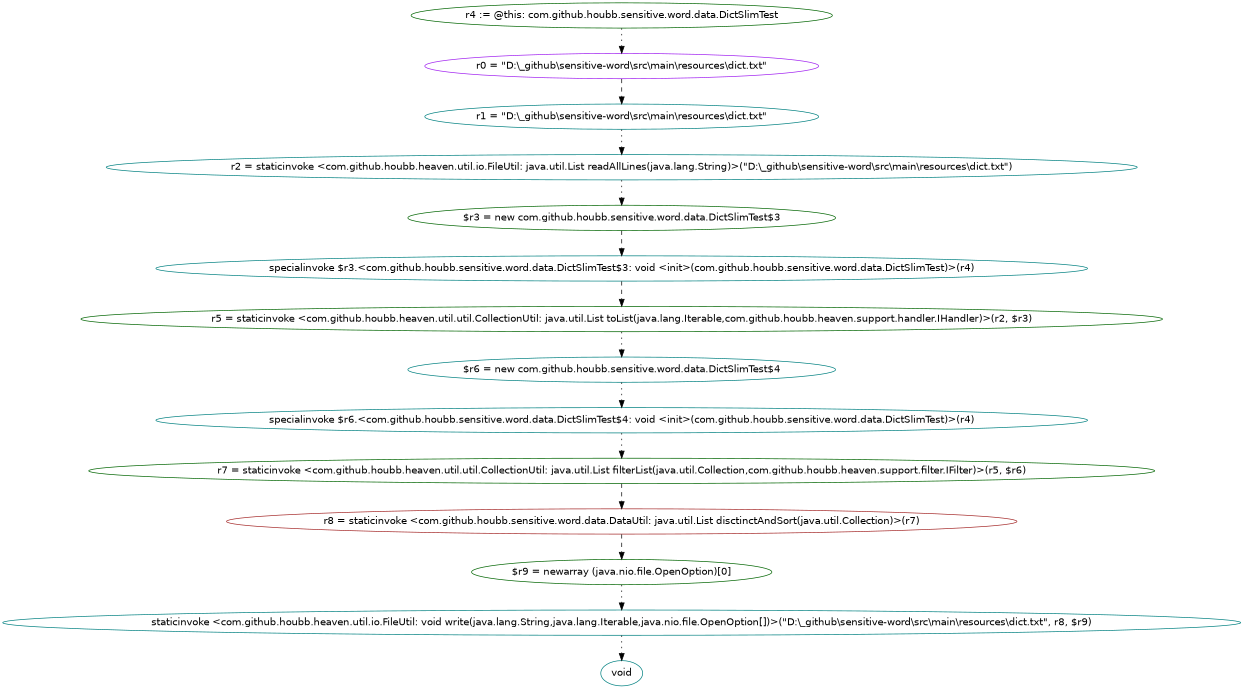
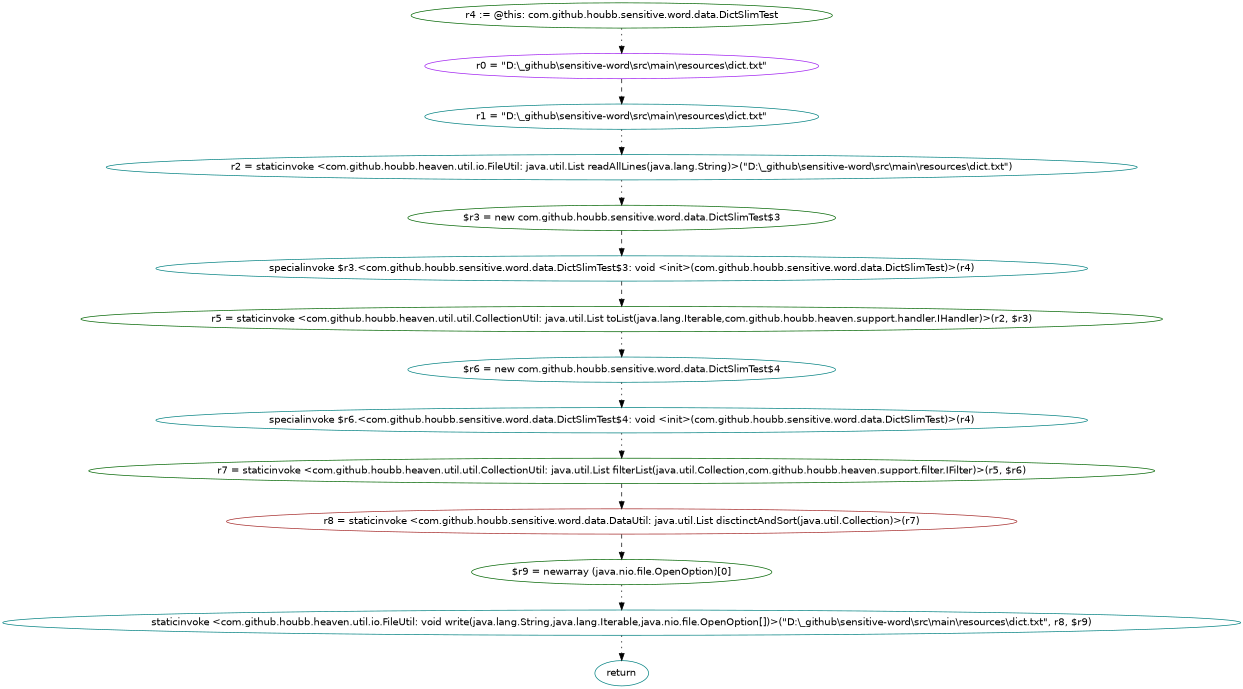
(622, 673) -> (622, 673)
